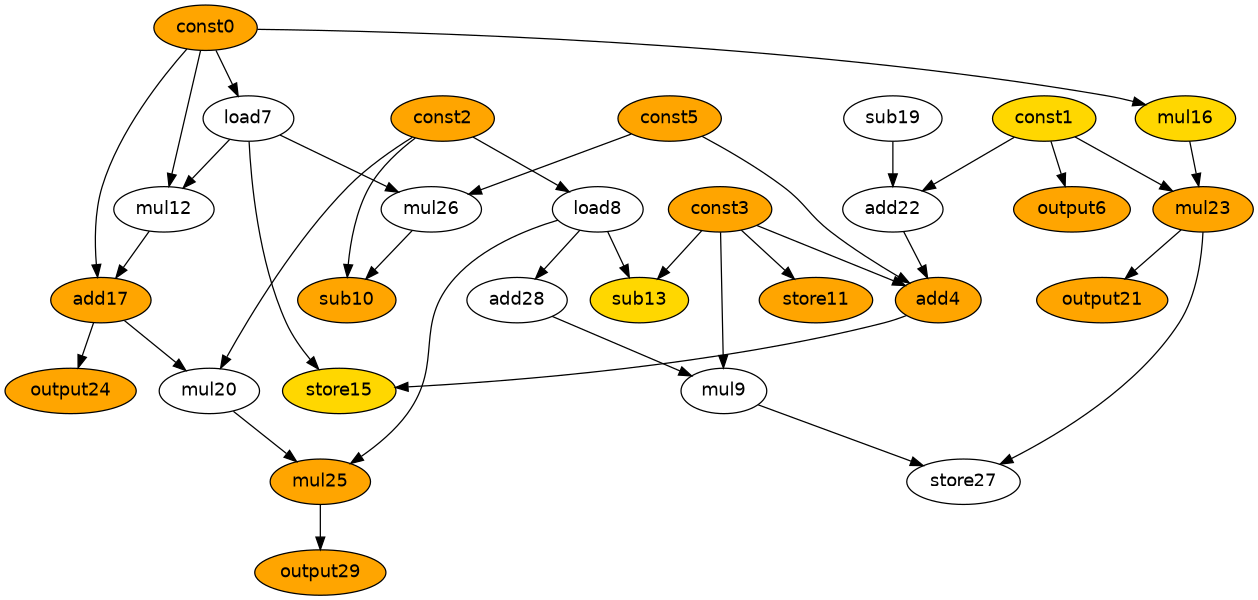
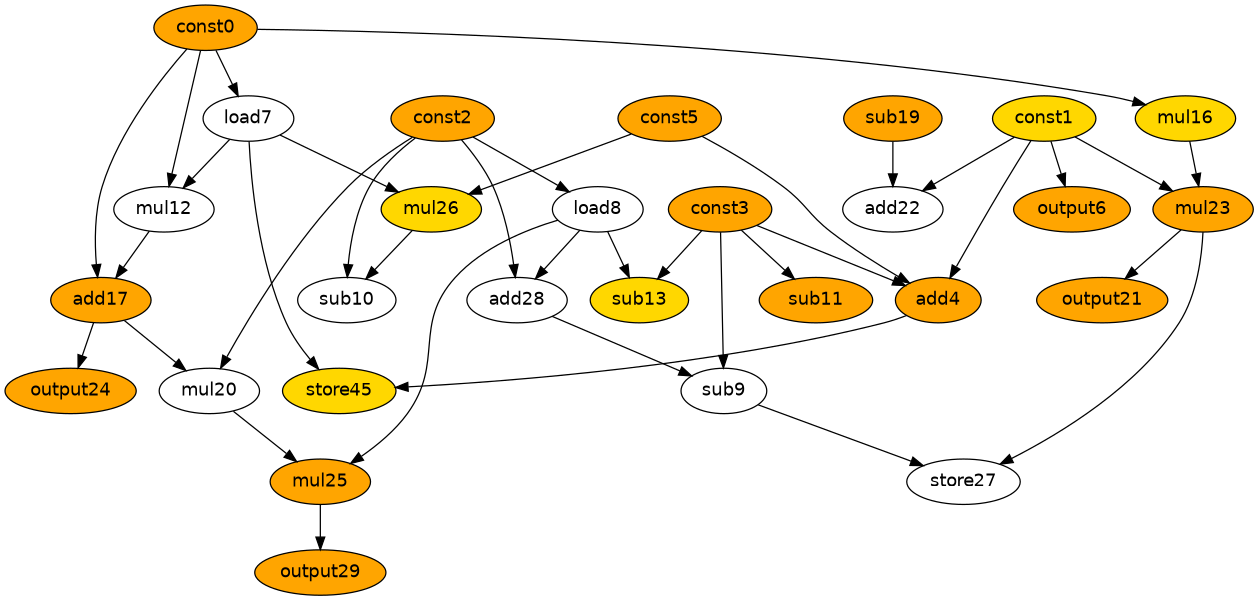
(893, 119) -> (893, 119)
none -> (498, 198)
(431, 209) -> (431, 209)
(913, 249) -> (993, 203)
(347, 300) -> (347, 300)
(816, 300) -> (816, 300)
(339, 391) -> (339, 391)
(724, 391) -> (724, 391)
